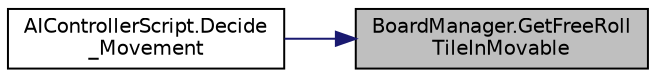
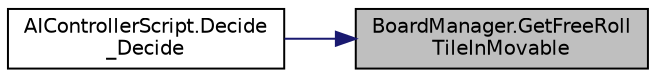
(146, 39) -> (146, 39)
